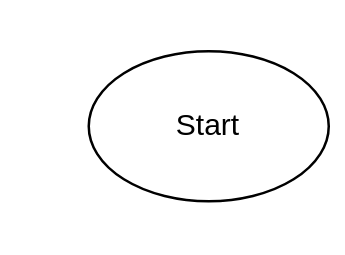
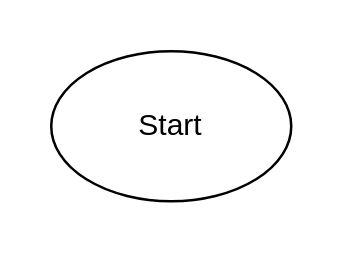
(209, 126) -> (171, 126)
